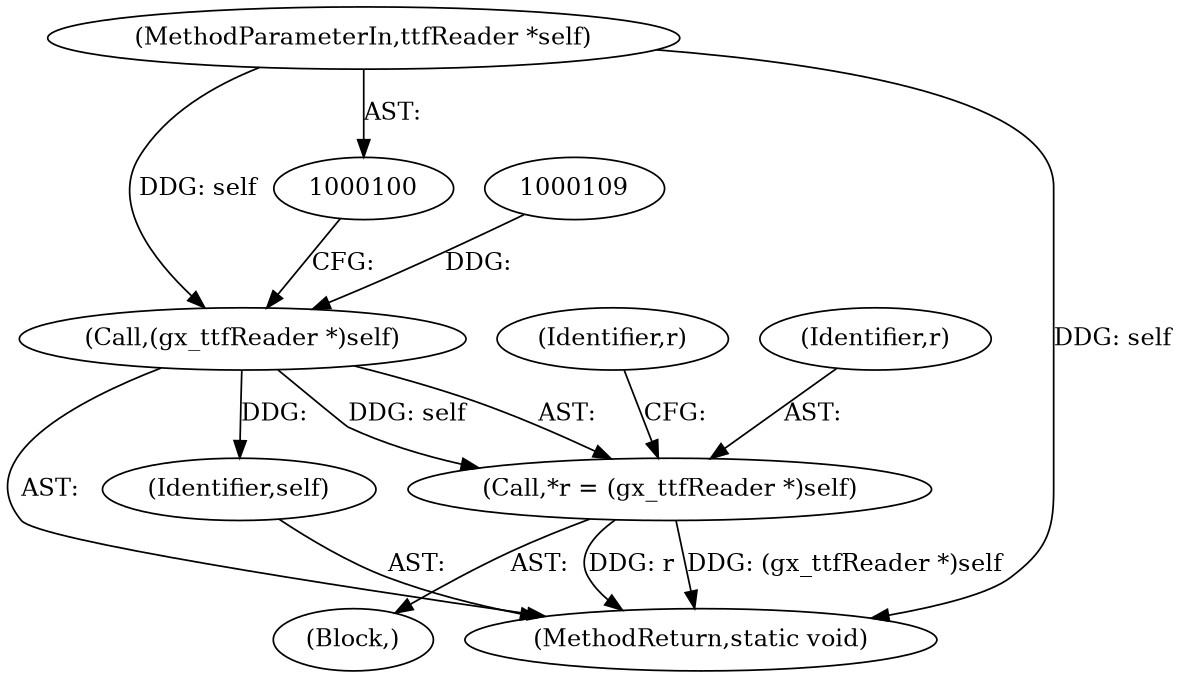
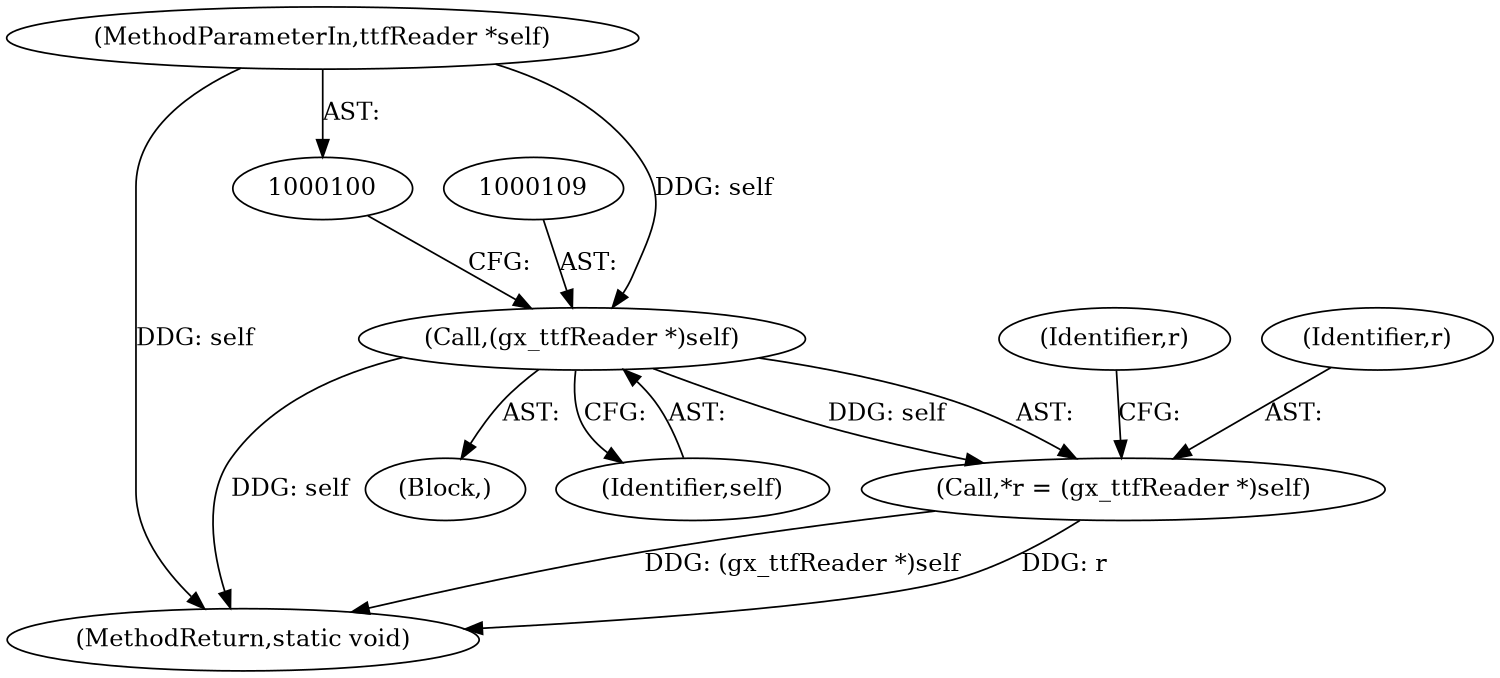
(482, 264) -> (592, 264)
(278, 414) -> (619, 414)
(54, 489) -> (291, 489)
(498, 557) -> (501, 403)
(394, 580) -> (665, 417)
